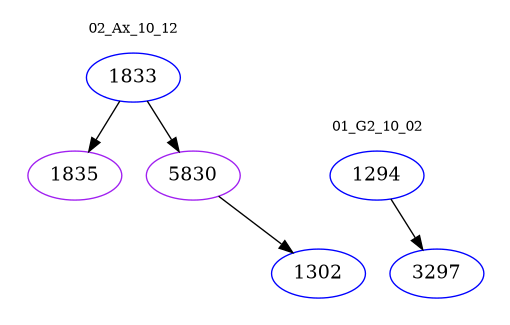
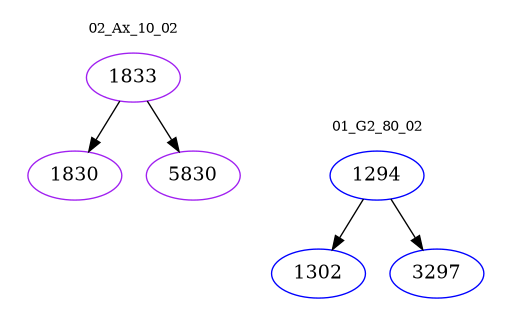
(133, 29) -> (133, 29)
(133, 78) -> (133, 78)
(378, 127) -> (378, 127)
(75, 176) -> (75, 176)
(250, 220) -> (352, 218)
